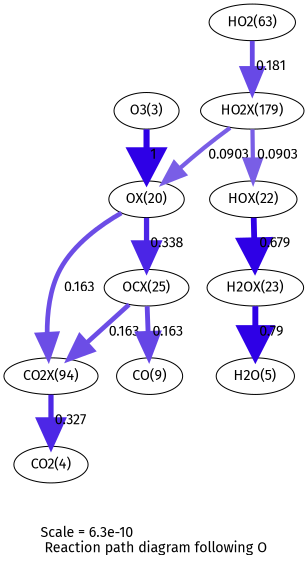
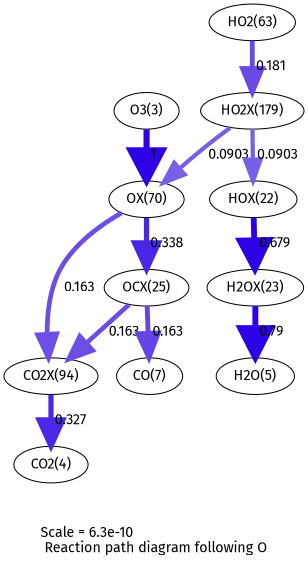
(147, 199) -> (147, 199)
(150, 376) -> (150, 376)
